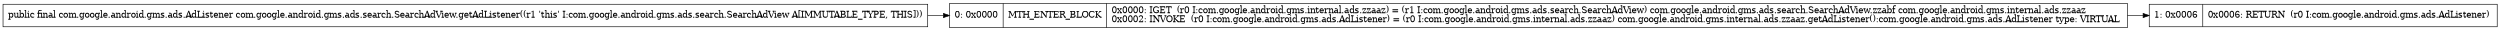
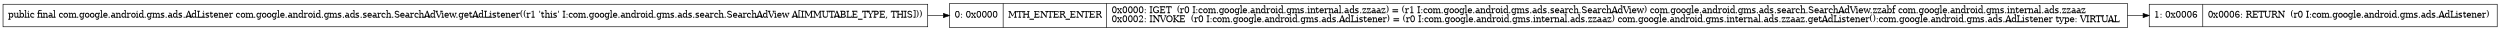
(1055, 15) -> (1055, 15)
